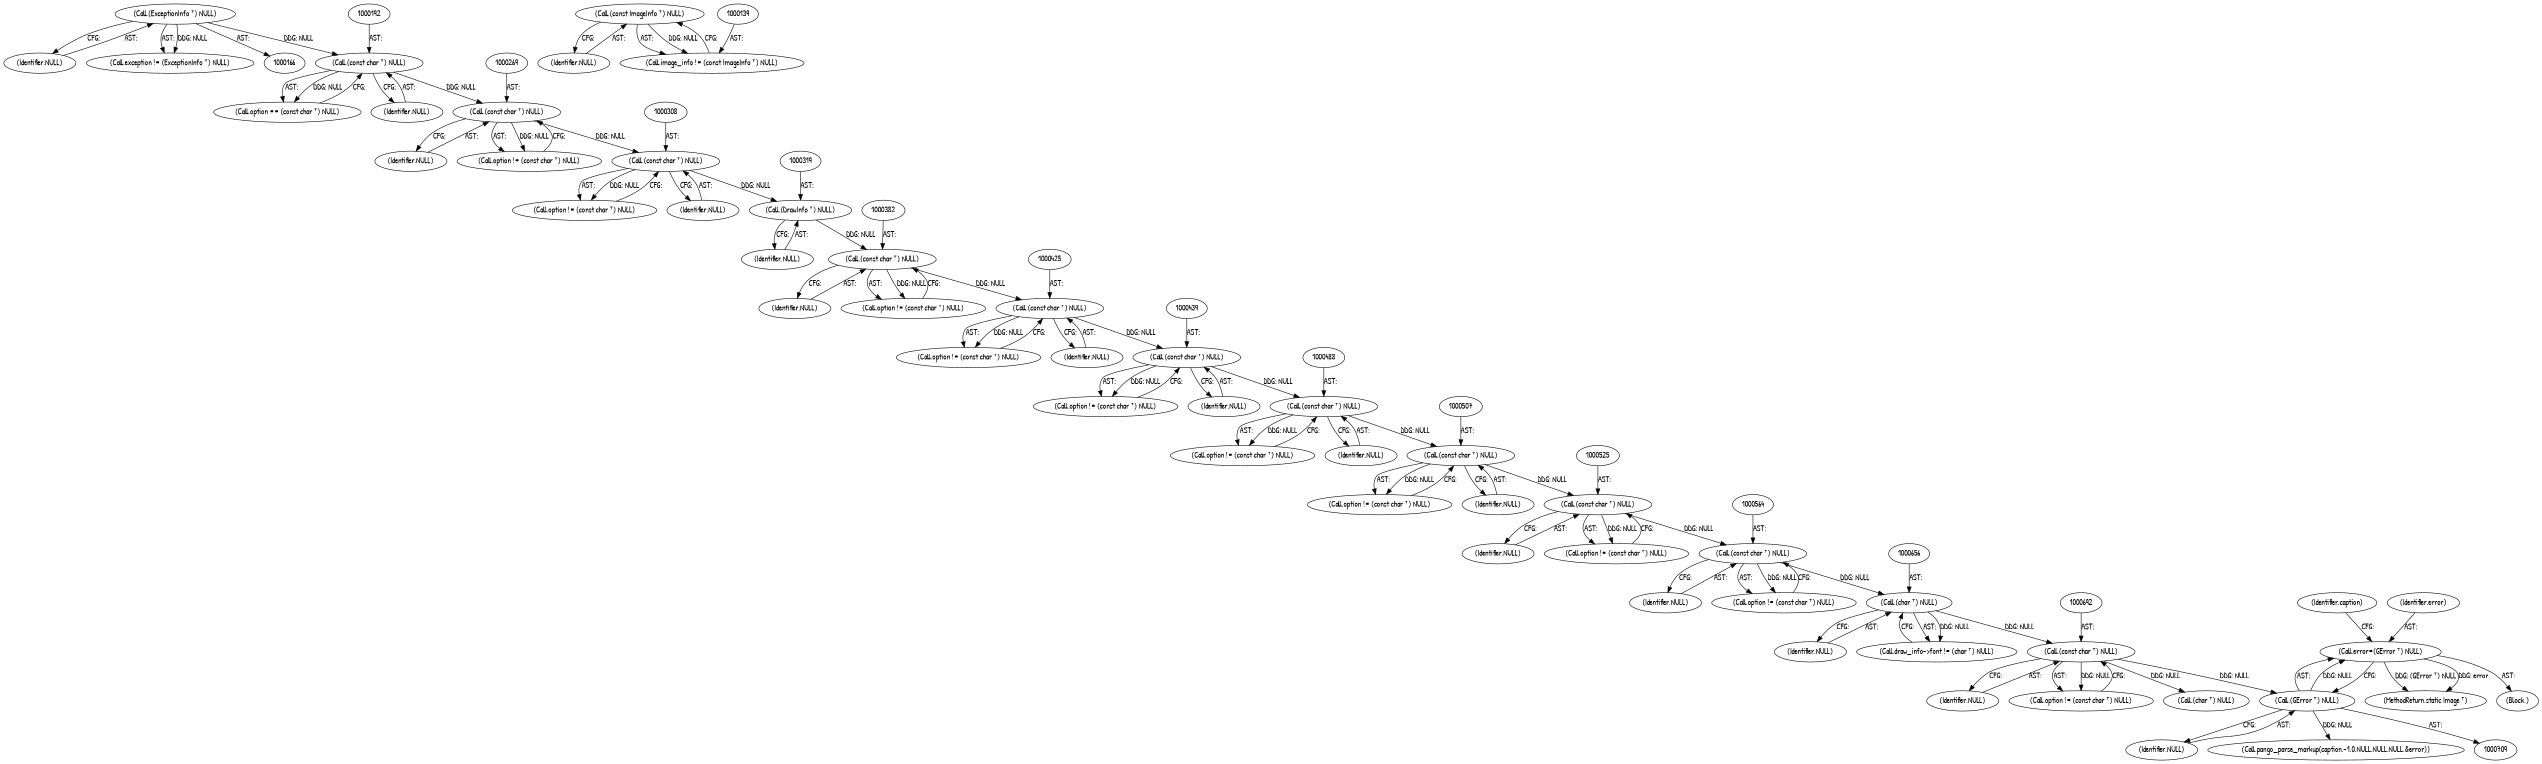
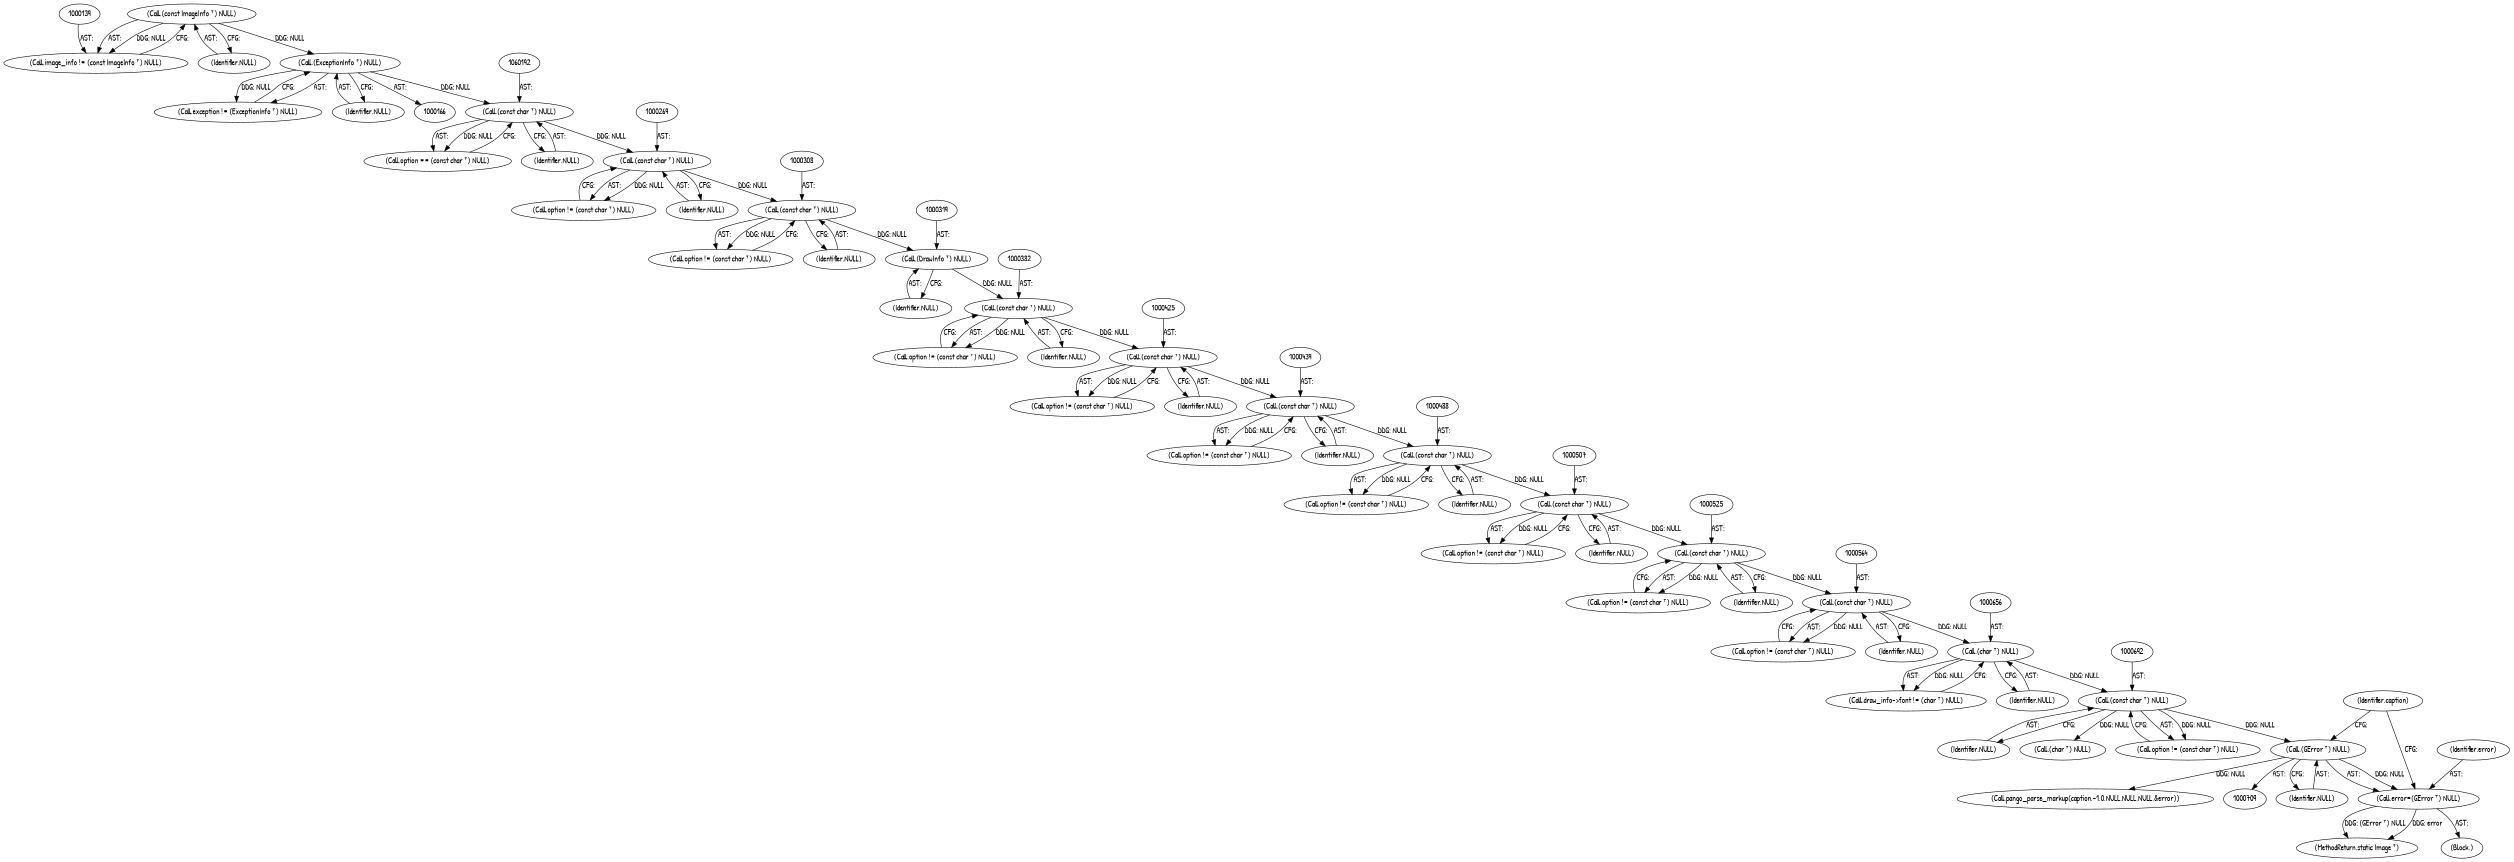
(369, 14) -> (519, 63)
none -> (263, 38)
none -> (278, 86)
(2357, 678) -> (2353, 724)
